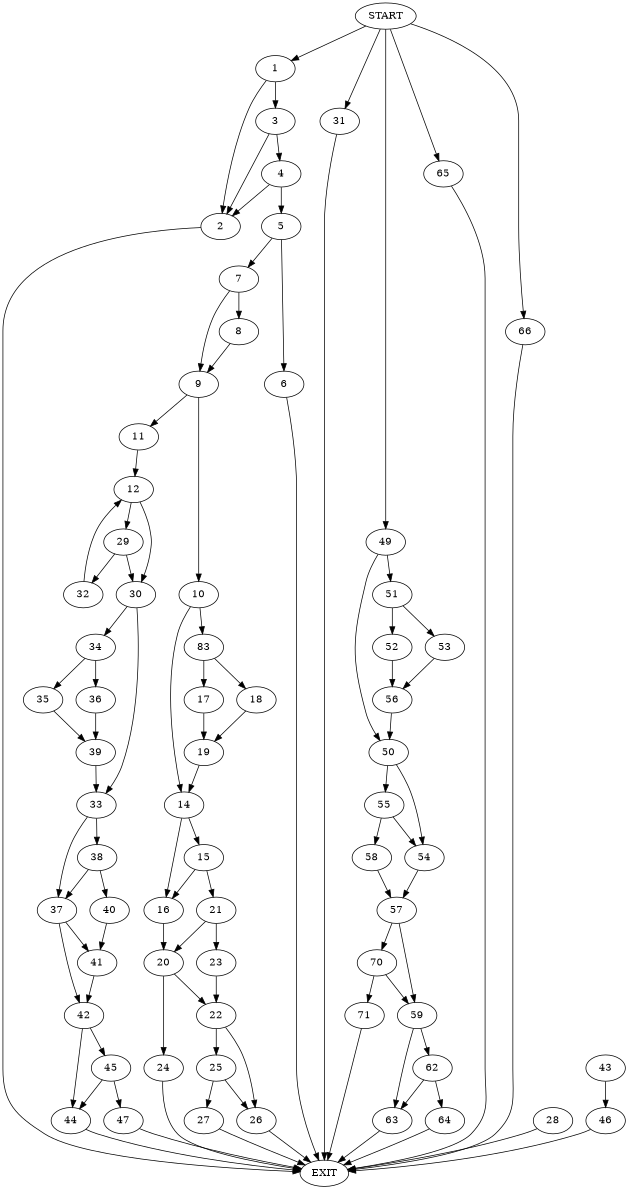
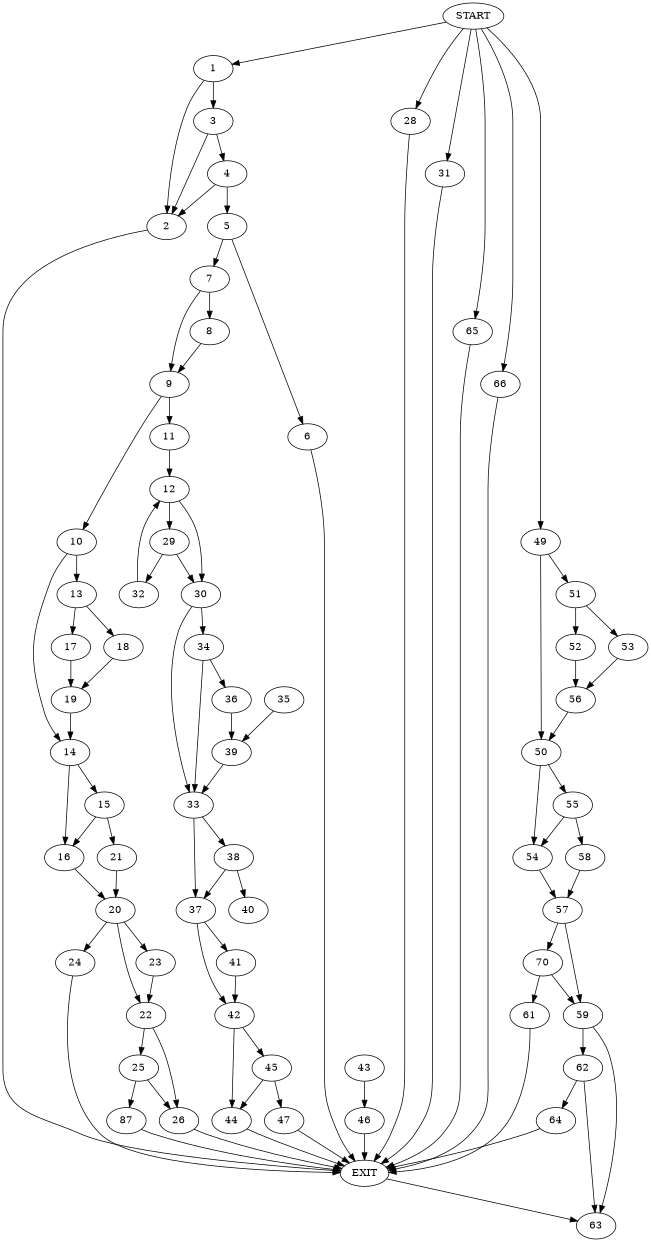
none -> (439, 64)
(204, 647) -> (77, 595)
(72, 671) -> (199, 722)
(104, 933) -> none
(216, 933) -> (133, 934)
(365, 1015) -> (530, 1015)
(204, 1121) -> (126, 1121)
(362, 1144) -> (478, 1199)
